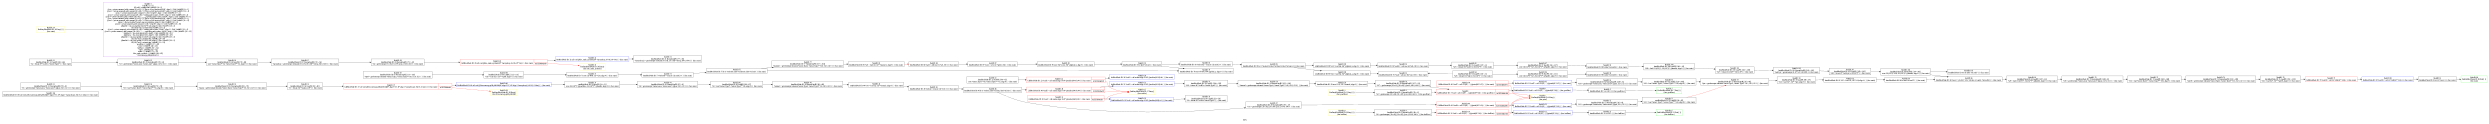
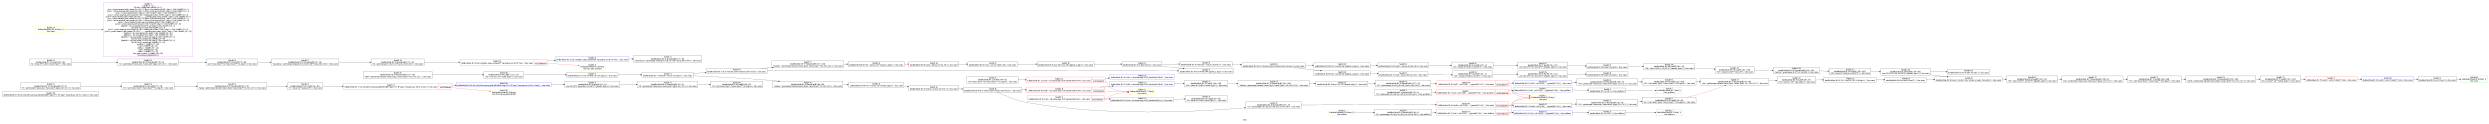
(1441, 73) -> (1440, 75)
(767, 85) -> (736, 78)
(1439, 88) -> (1433, 84)
(1342, 92) -> none
